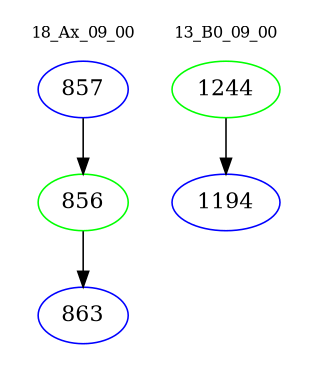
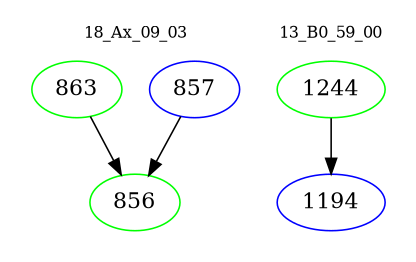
(83, 34) -> (136, 34)
(226, 34) -> (331, 34)
(83, 251) -> (102, 139)
(83, 315) -> (77, 89)
